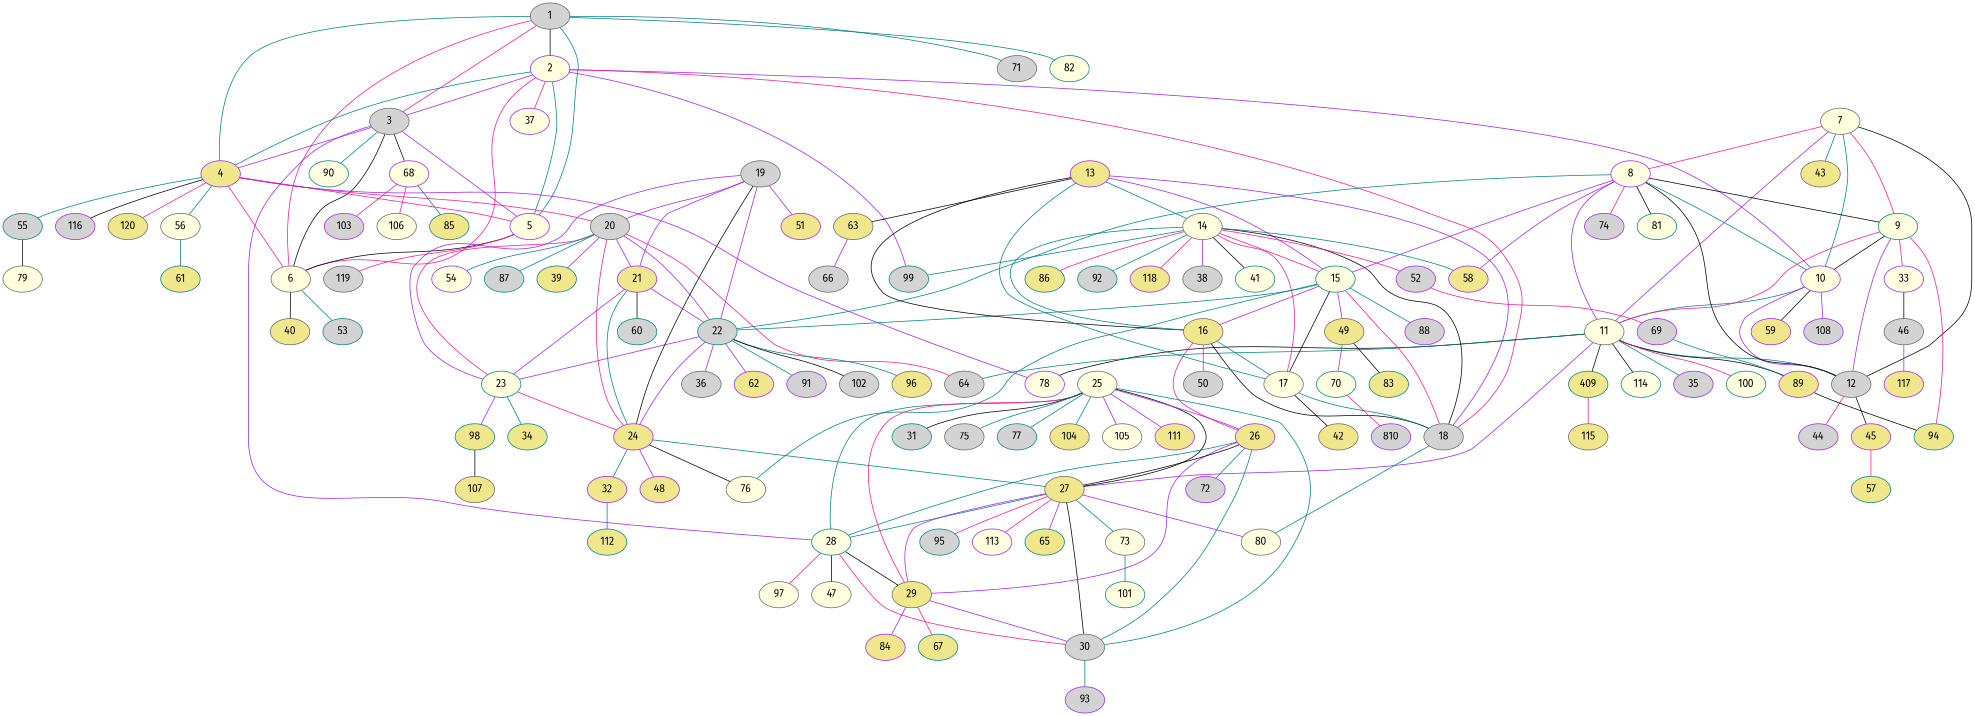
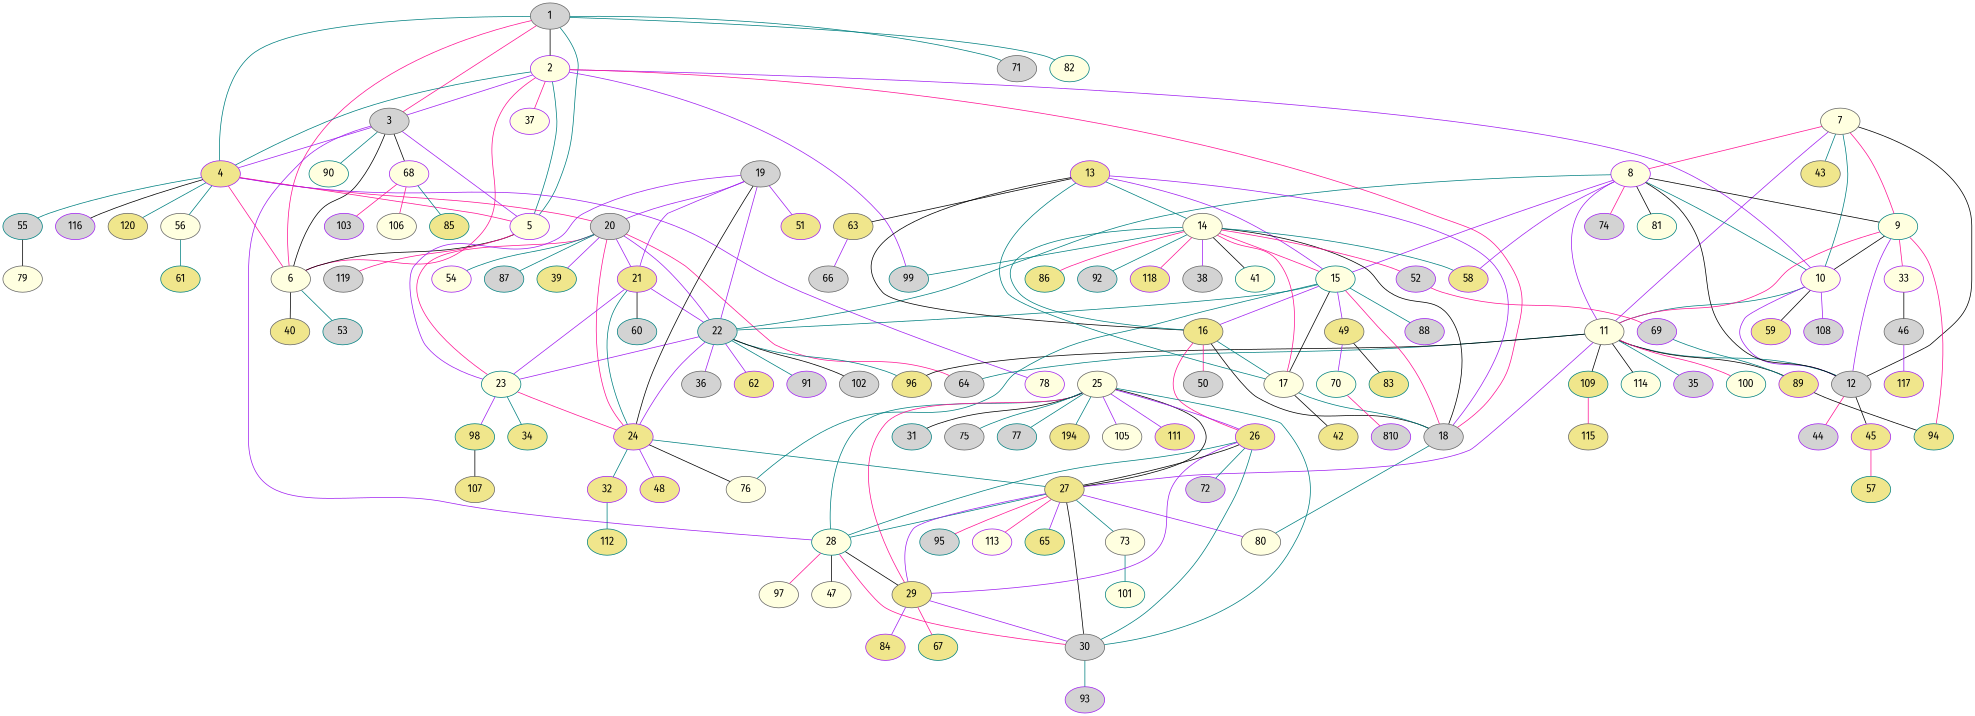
(174, 200) -> (174, 200)
(1281, 347) -> (1139, 352)
(1588, 384) -> (1588, 384)
(1070, 437) -> (1070, 437)
